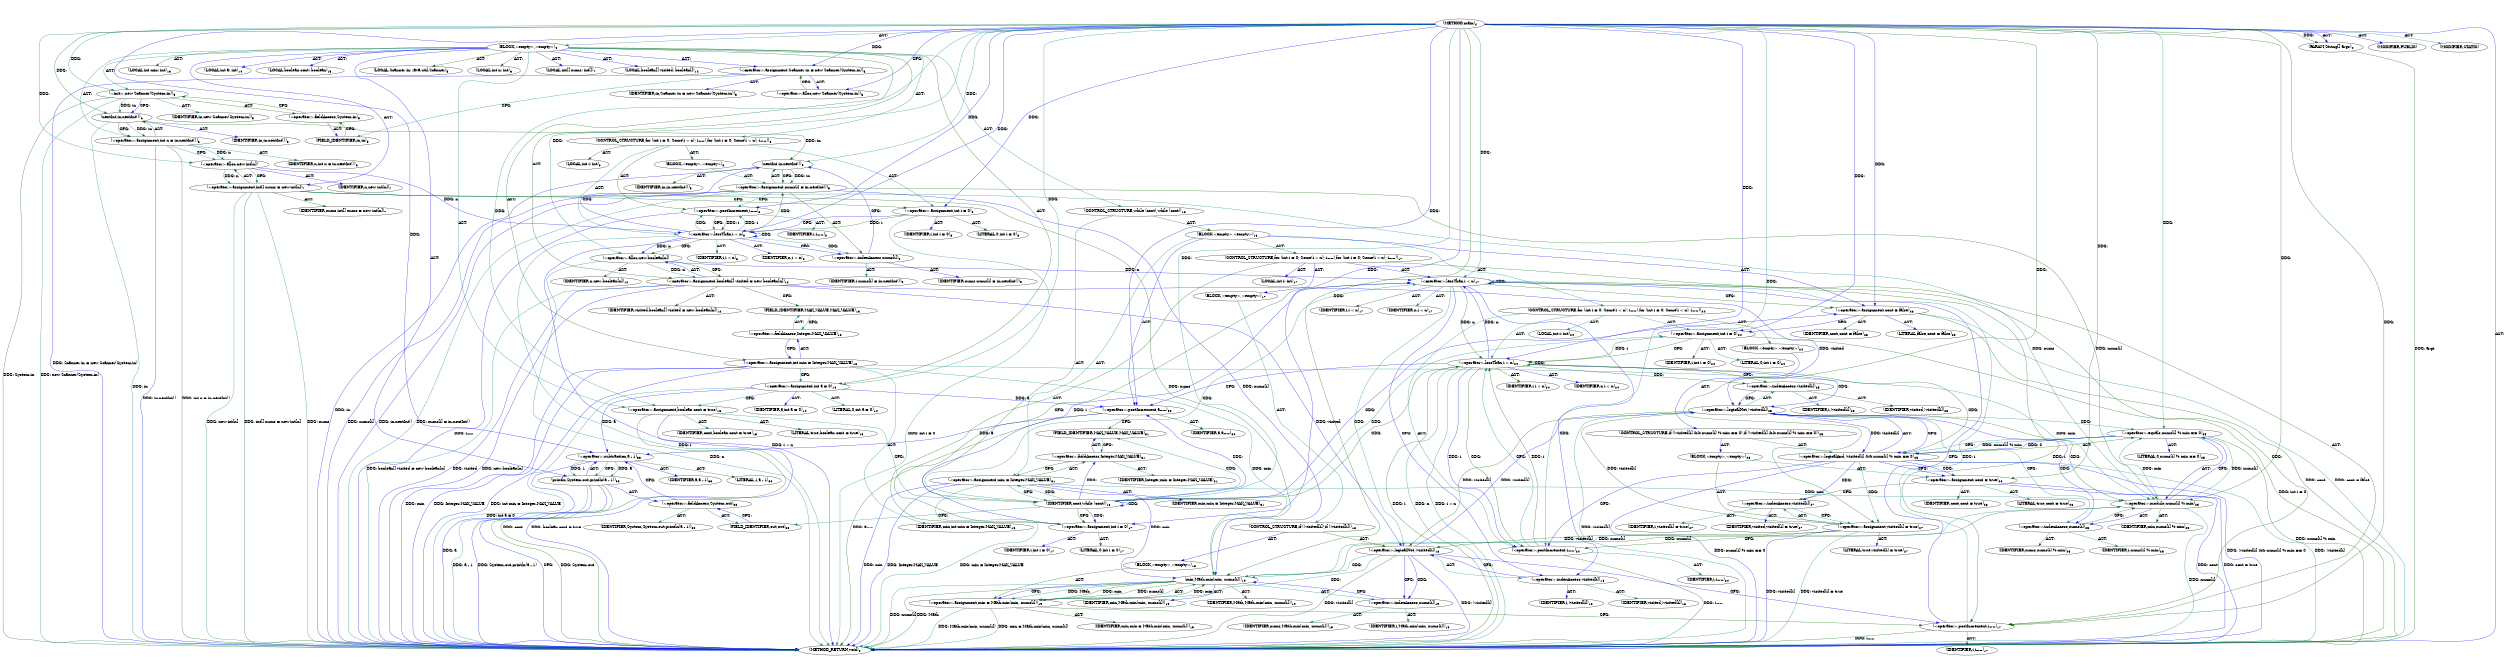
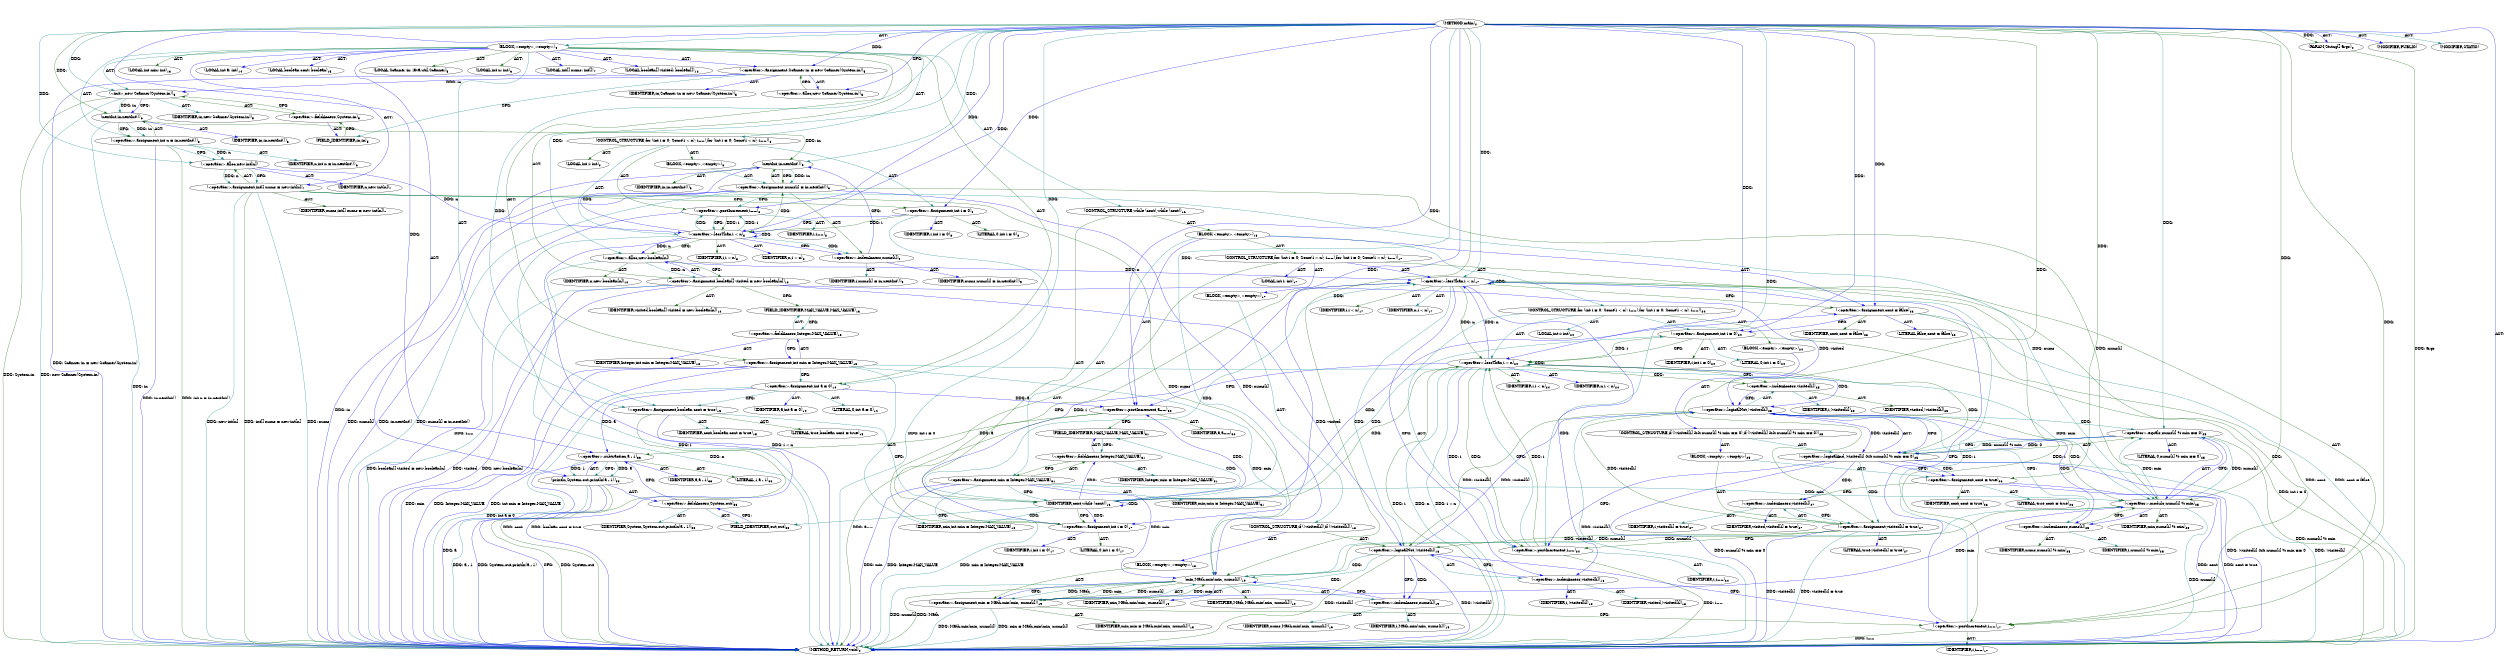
none -> (465, 80)
none -> (647, 363)
(877, 444) -> (877, 444)
(1109, 492) -> (1109, 492)
(1042, 493) -> (1024, 515)
none -> (1585, 589)
